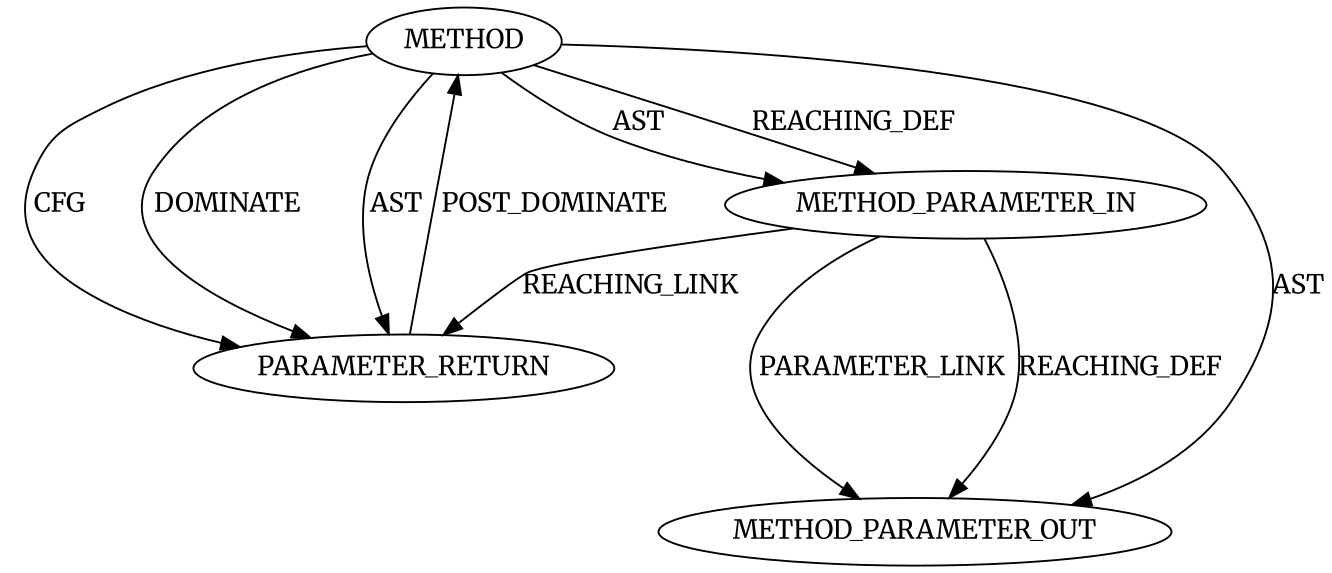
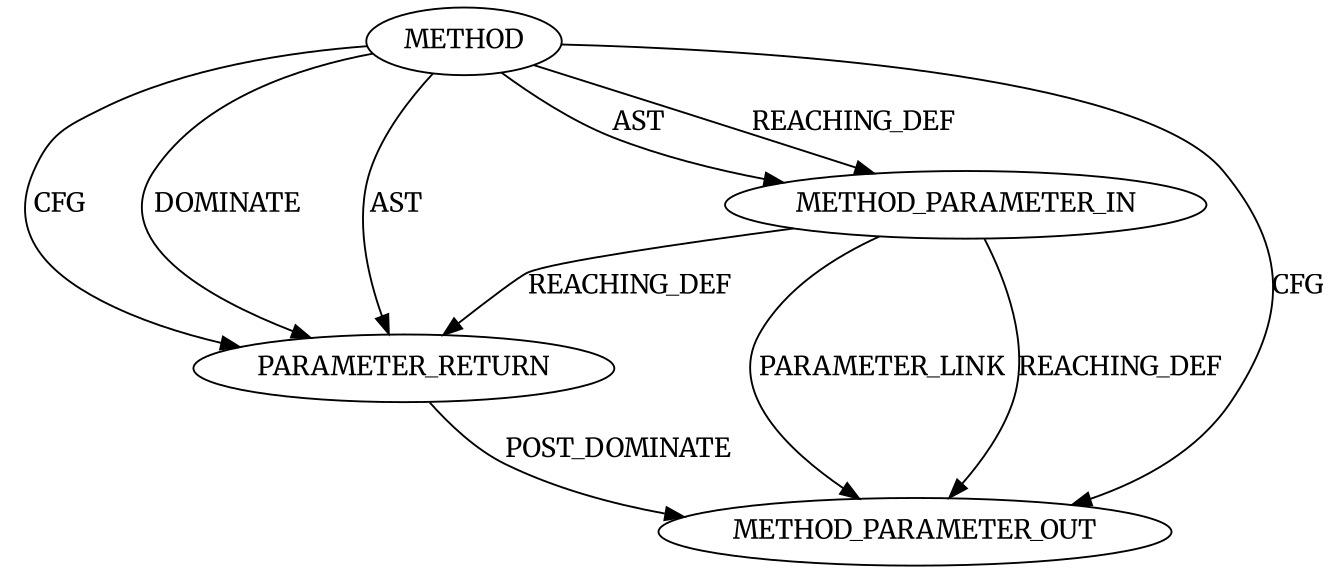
(432, 215) -> (537, 478)
(630, 287) -> (630, 287)
(1298, 287) -> (1298, 287)
